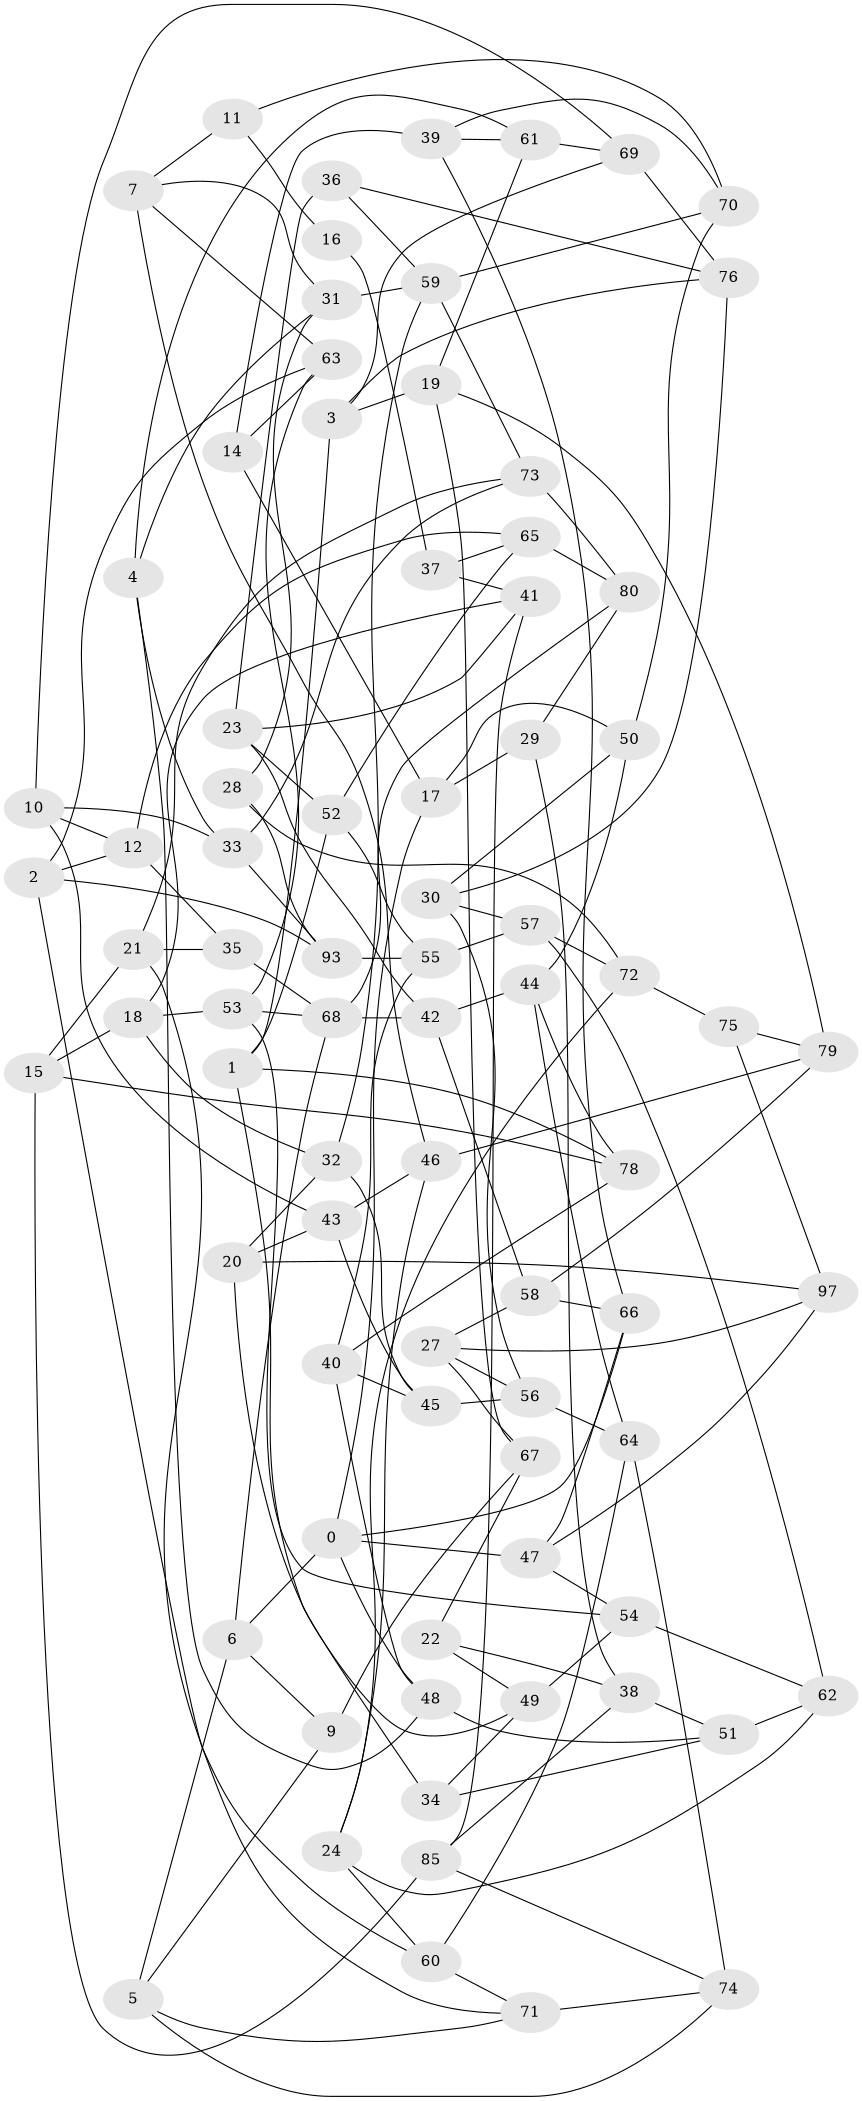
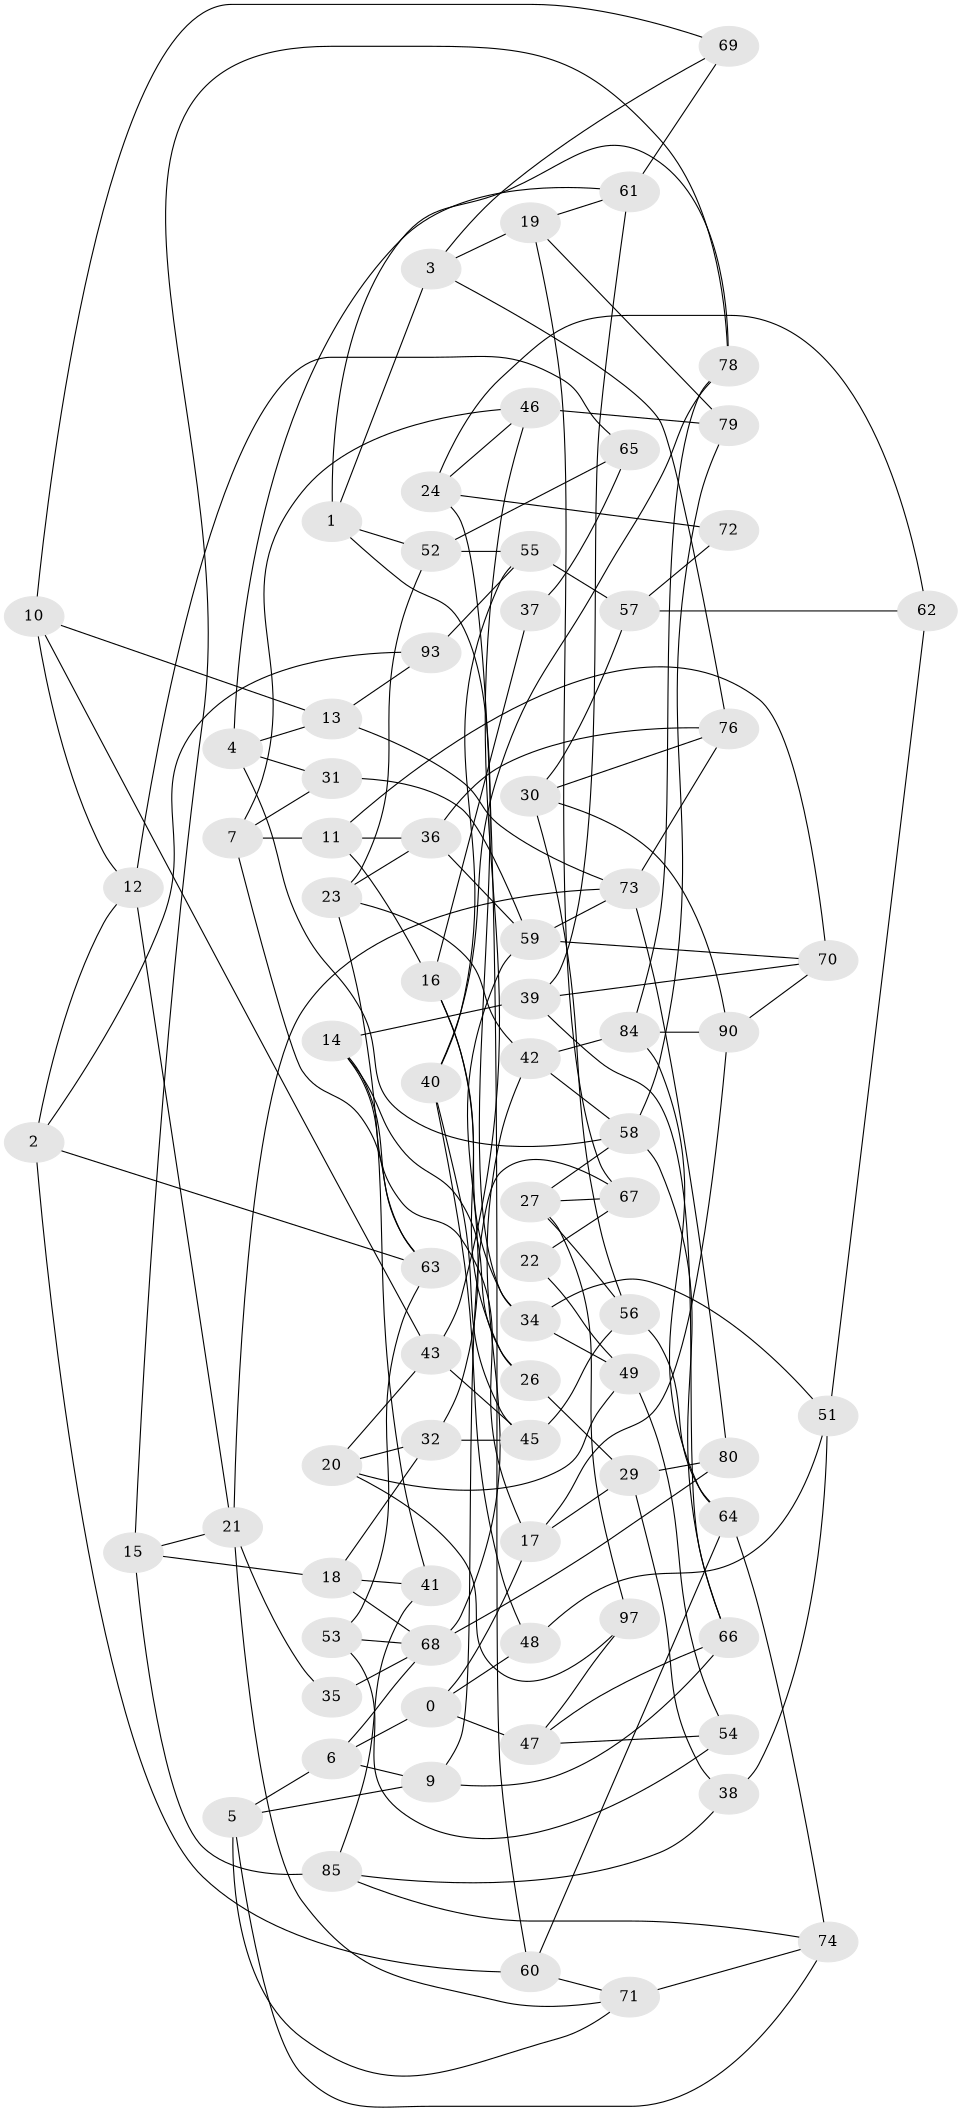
(676, 212) -> (674, 818)
(575, 562) -> none
(479, 583) -> none
(630, 740) -> (729, 1032)
(233, 788) -> none
none -> (382, 838)
(233, 848) -> (332, 719)
(191, 907) -> (183, 1207)
(530, 985) -> (630, 1032)
(183, 1013) -> (381, 1612)
(729, 1027) -> none
none -> (474, 1155)
(172, 1271) -> (350, 993)
none -> (530, 1381)
(544, 1496) -> (603, 1753)
(729, 1656) -> none
(531, 1664) -> none
